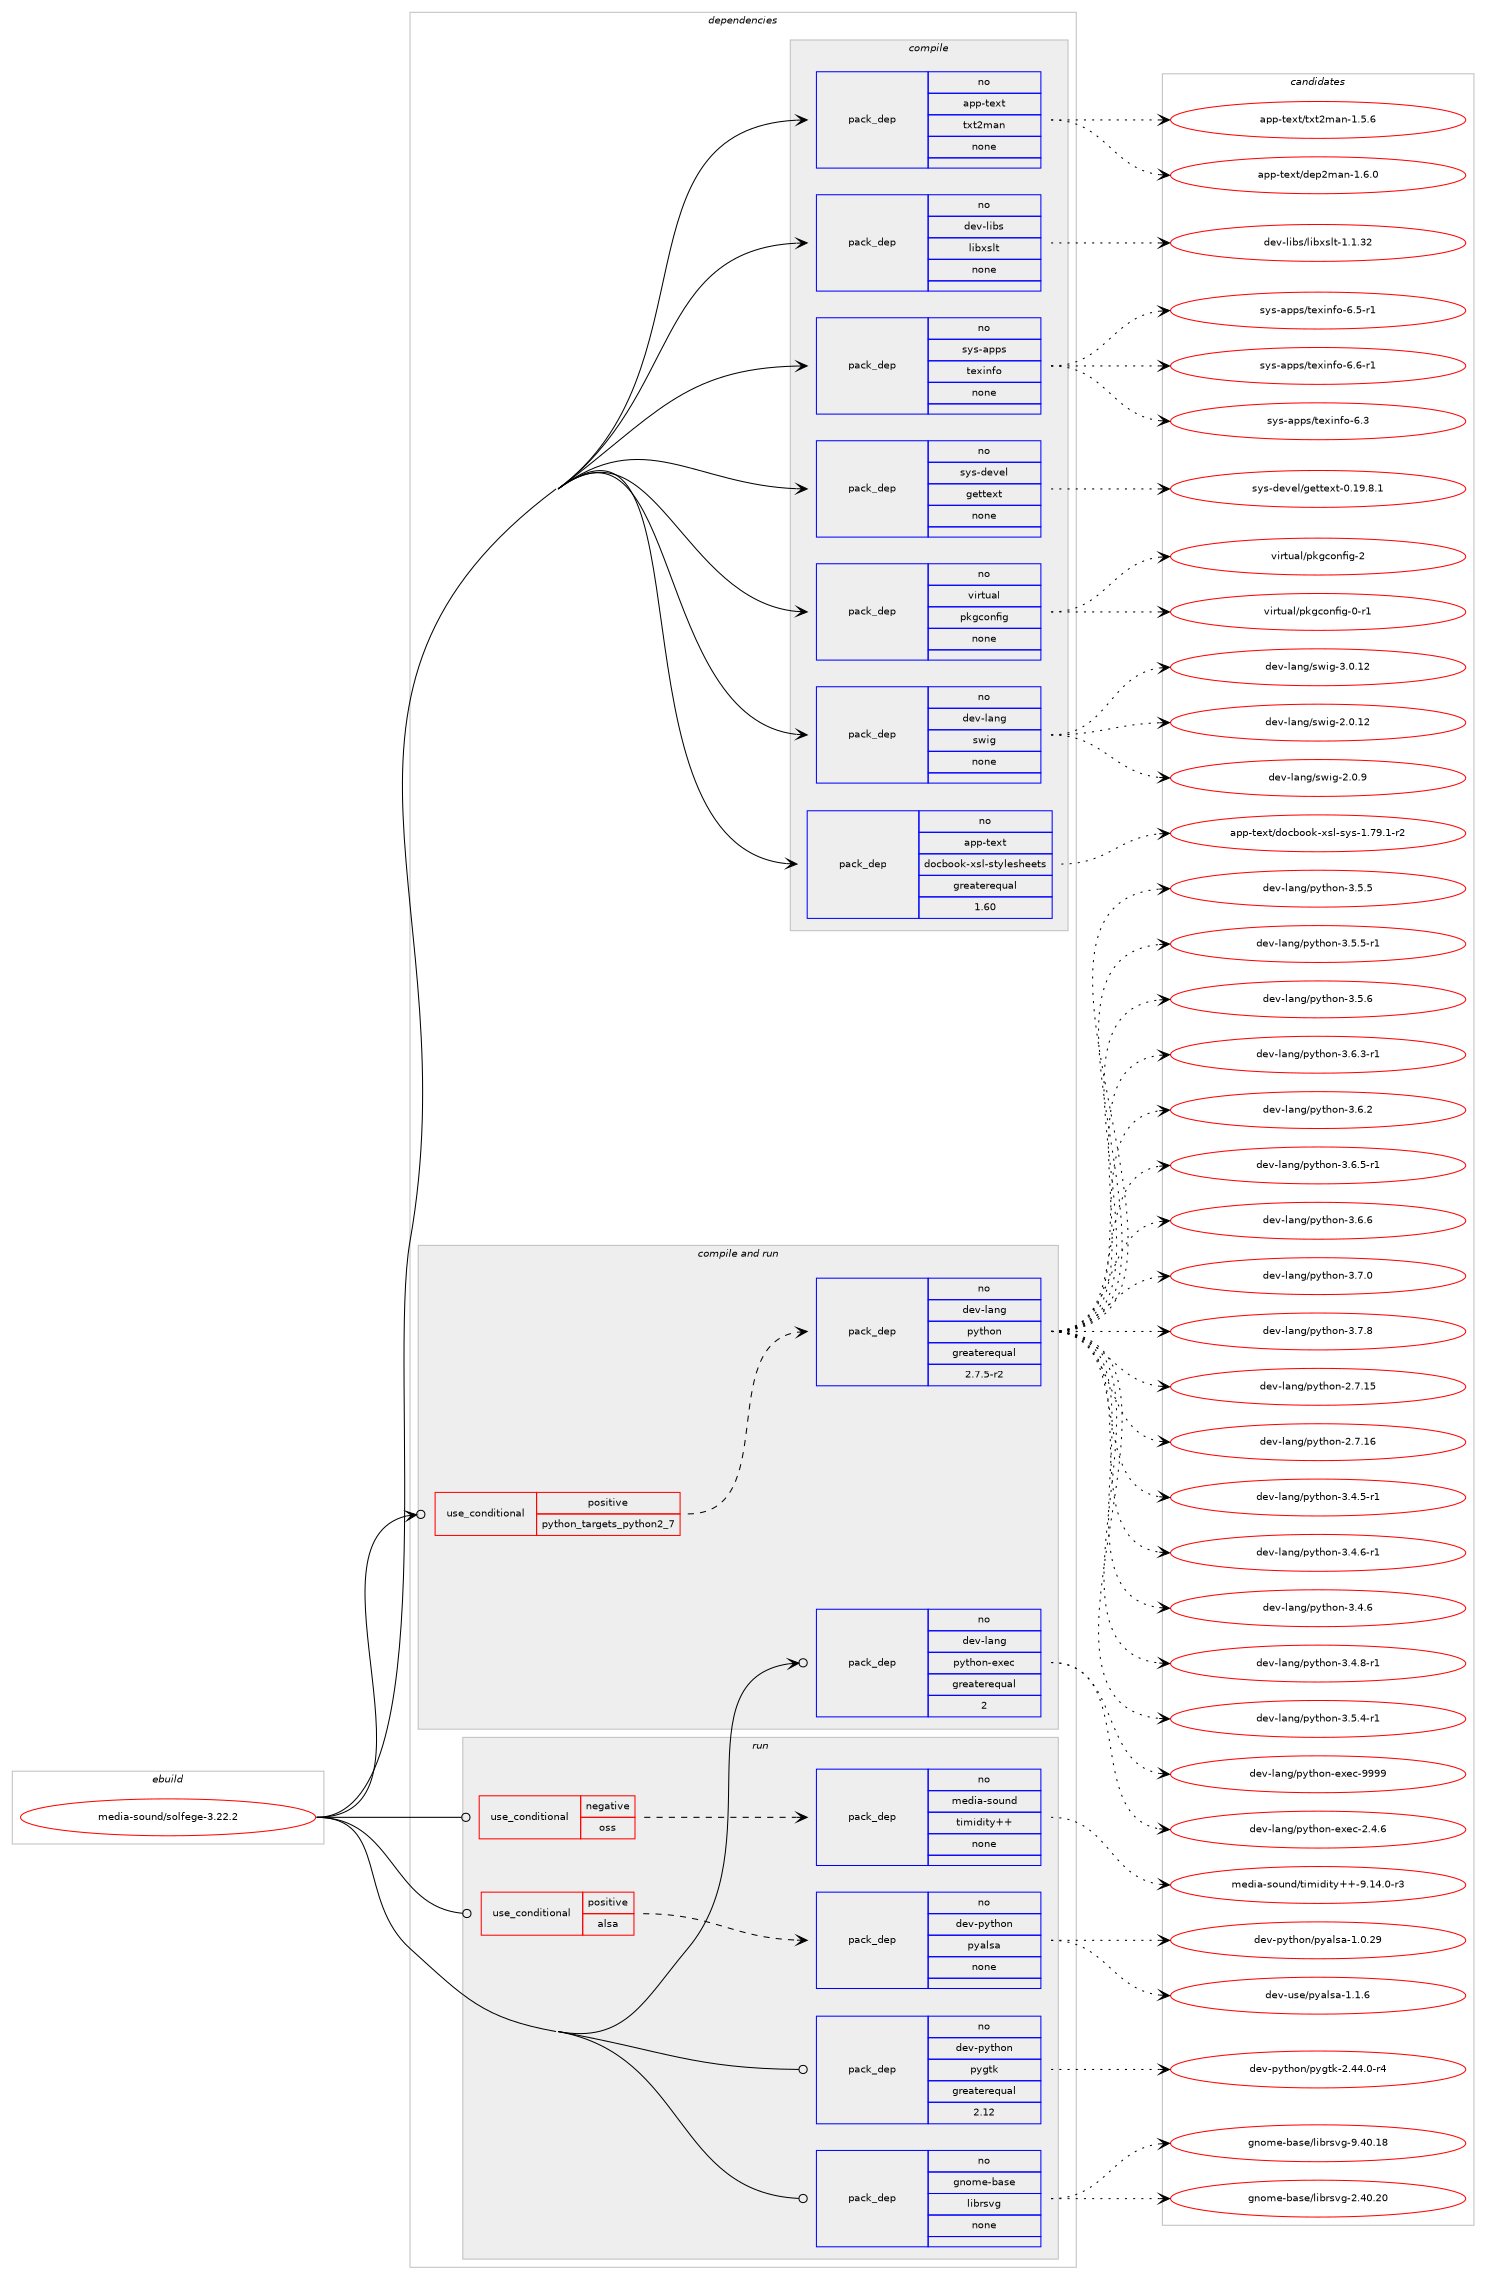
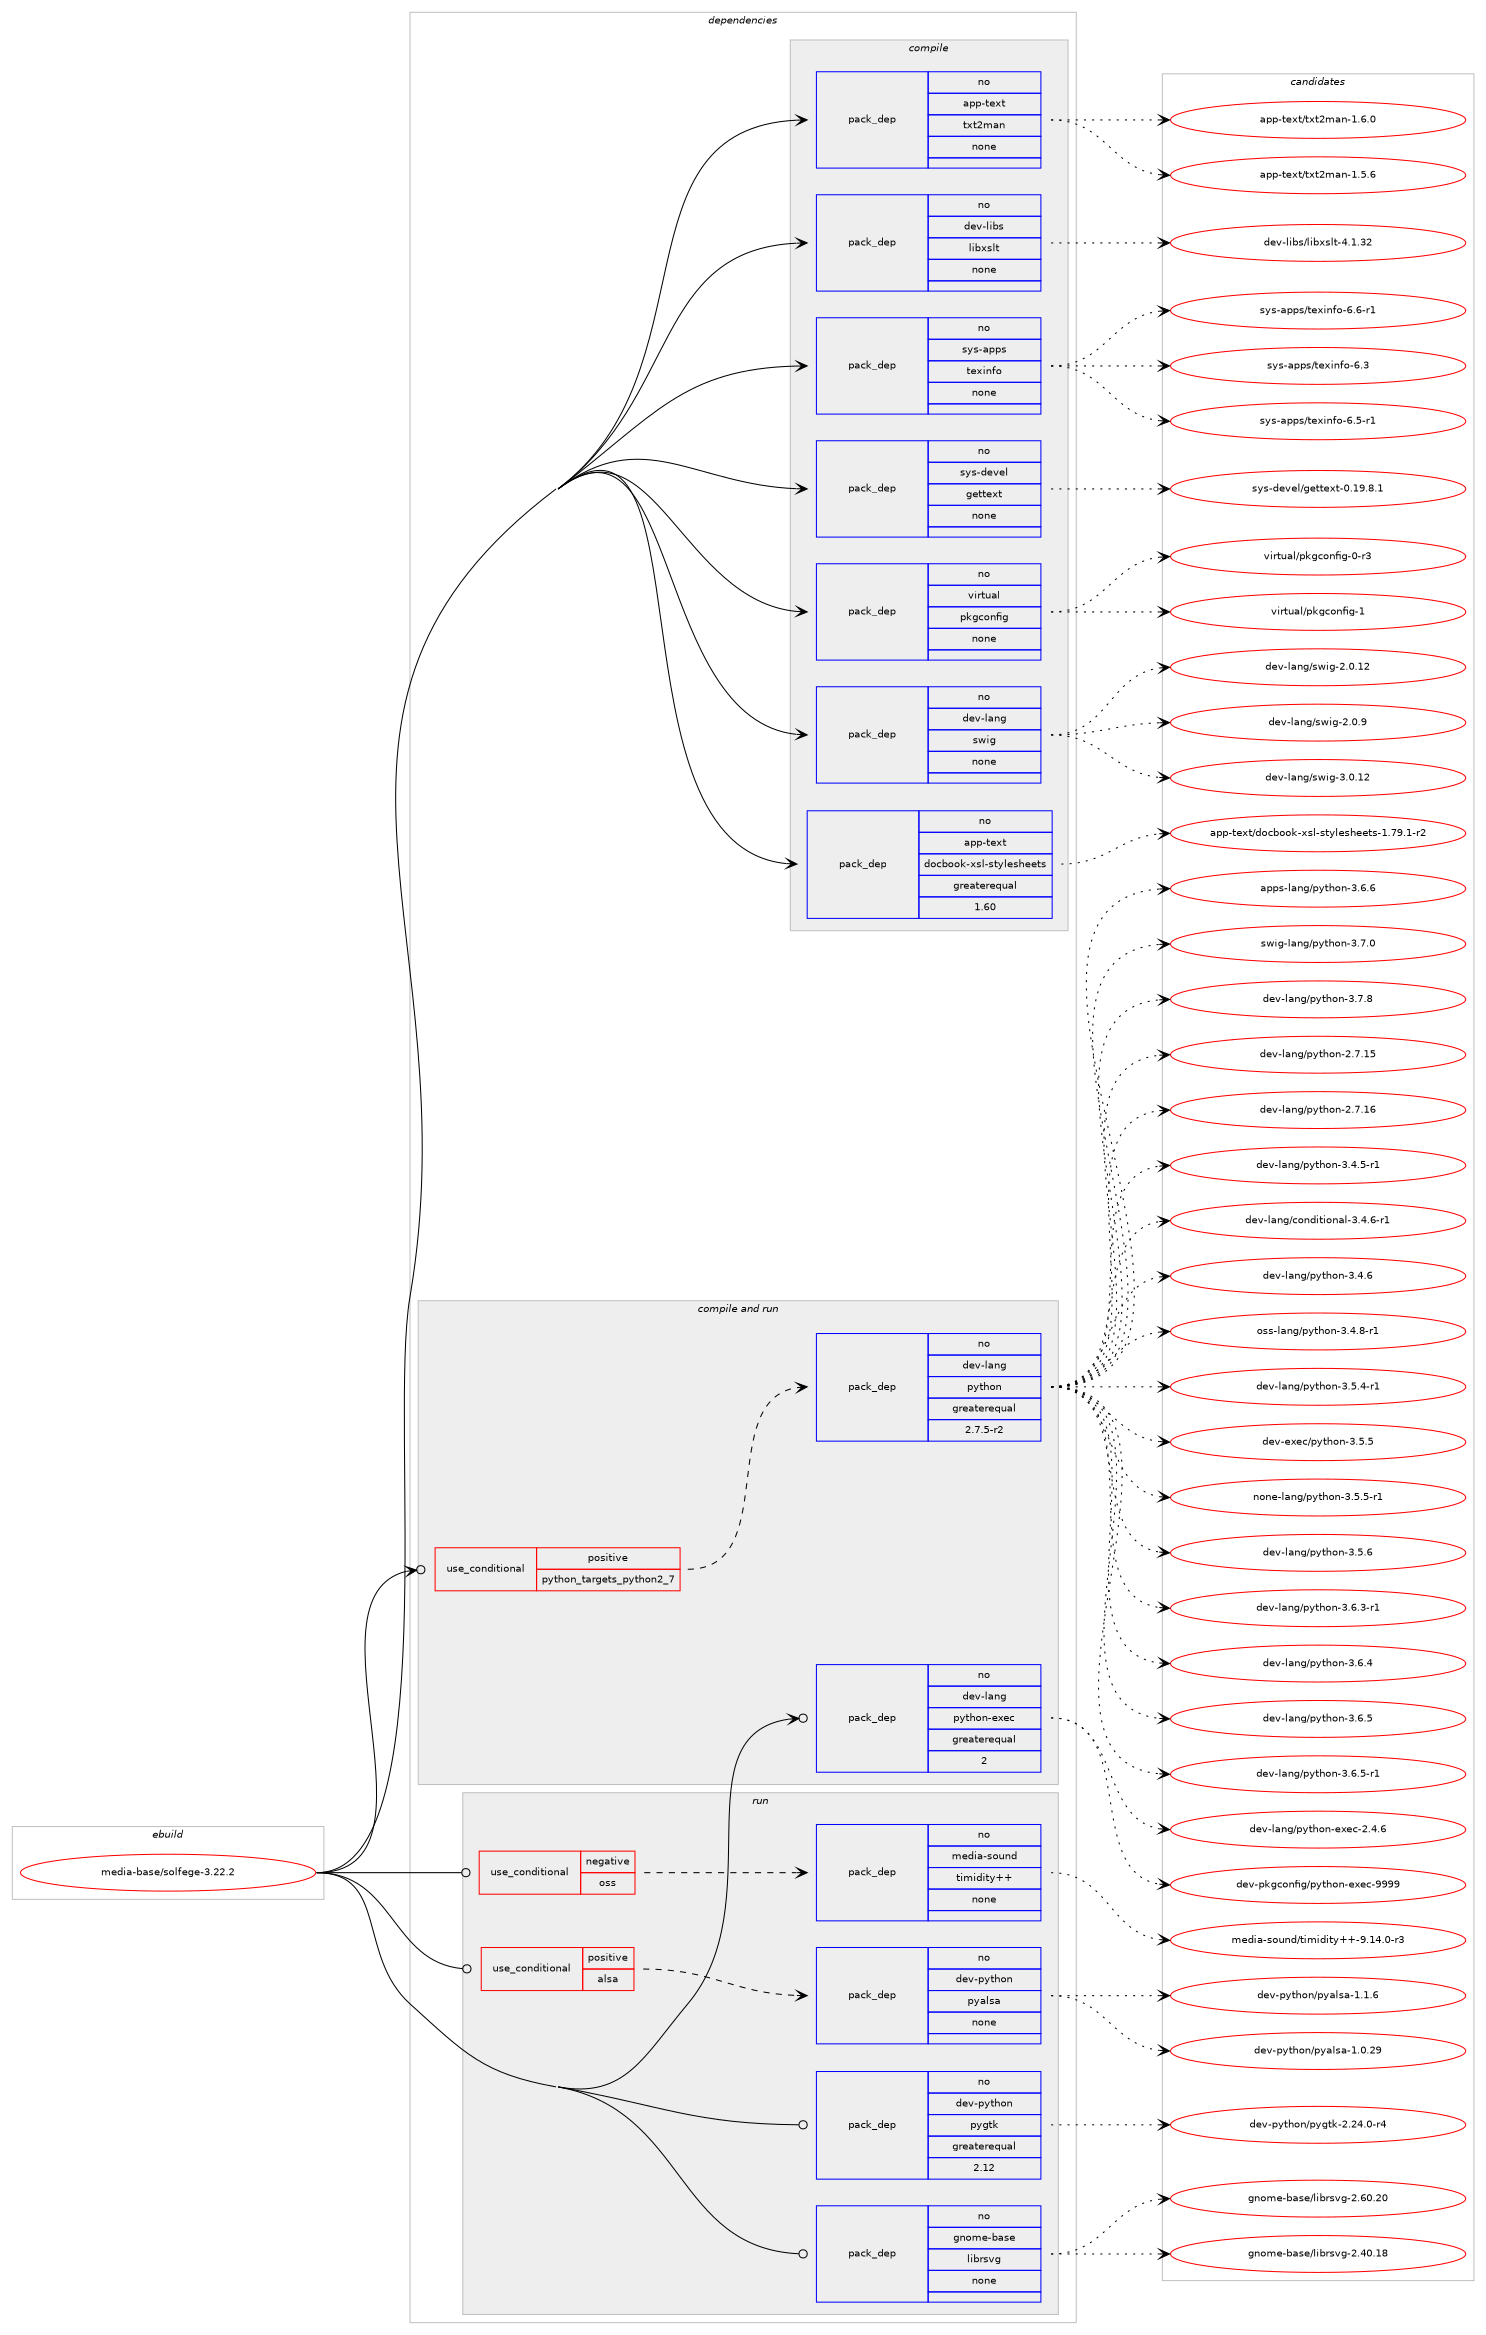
(1318, 175) -> (1318, 120)
(1318, 243) -> (1318, 243)
(1318, 557) -> (1318, 612)
(1318, 612) -> (1318, 557)
(1318, 833) -> (1318, 833)
(1318, 889) -> (1318, 1442)
(1318, 944) -> (1318, 1498)
(1318, 1110) -> (1318, 1664)
(1318, 1221) -> (1318, 889)
(1318, 1276) -> (1318, 944)
(1318, 1553) -> (1318, 1221)
(1318, 1664) -> (1318, 1331)
none -> (1318, 1719)
(1318, 1774) -> (1318, 1885)
(168, 1817) -> (168, 1873)
(1318, 1996) -> (1318, 1996)
(1318, 2069) -> (1318, 2125)
(1318, 2143) -> (1318, 2254)
(1318, 2199) -> (1318, 2199)
